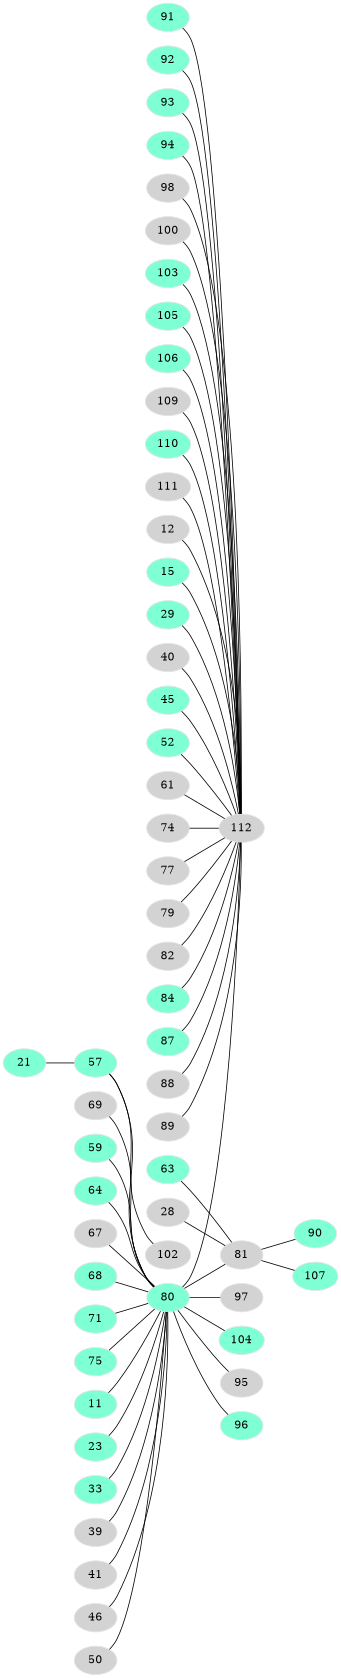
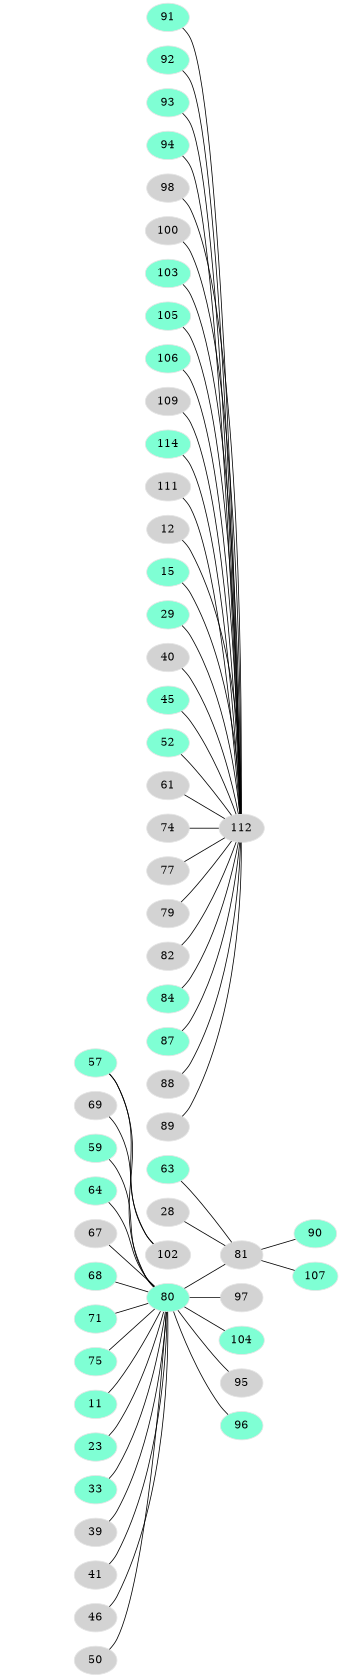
(168, 444) -> (168, 444)
(24, 1063) -> none
(228, 1068) -> none
(131, 1202) -> (125, 1147)
